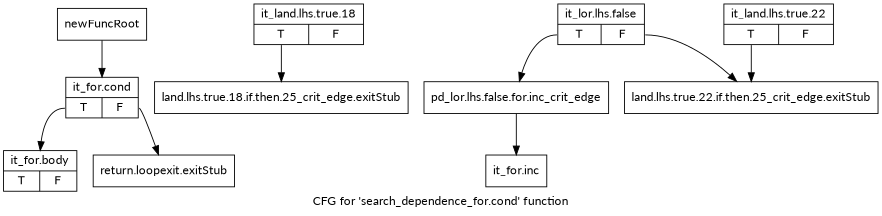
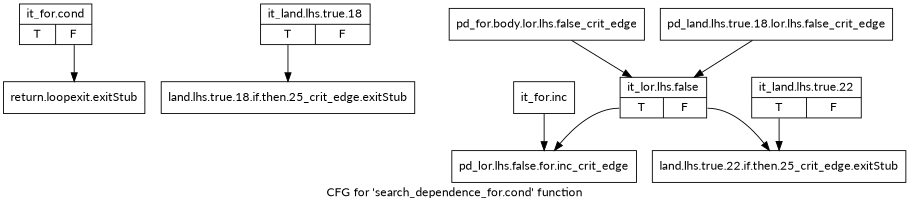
(102, 24) -> none
none -> (547, 24)
none -> (776, 24)
(516, 130) -> (544, 128)
(40, 171) -> none
